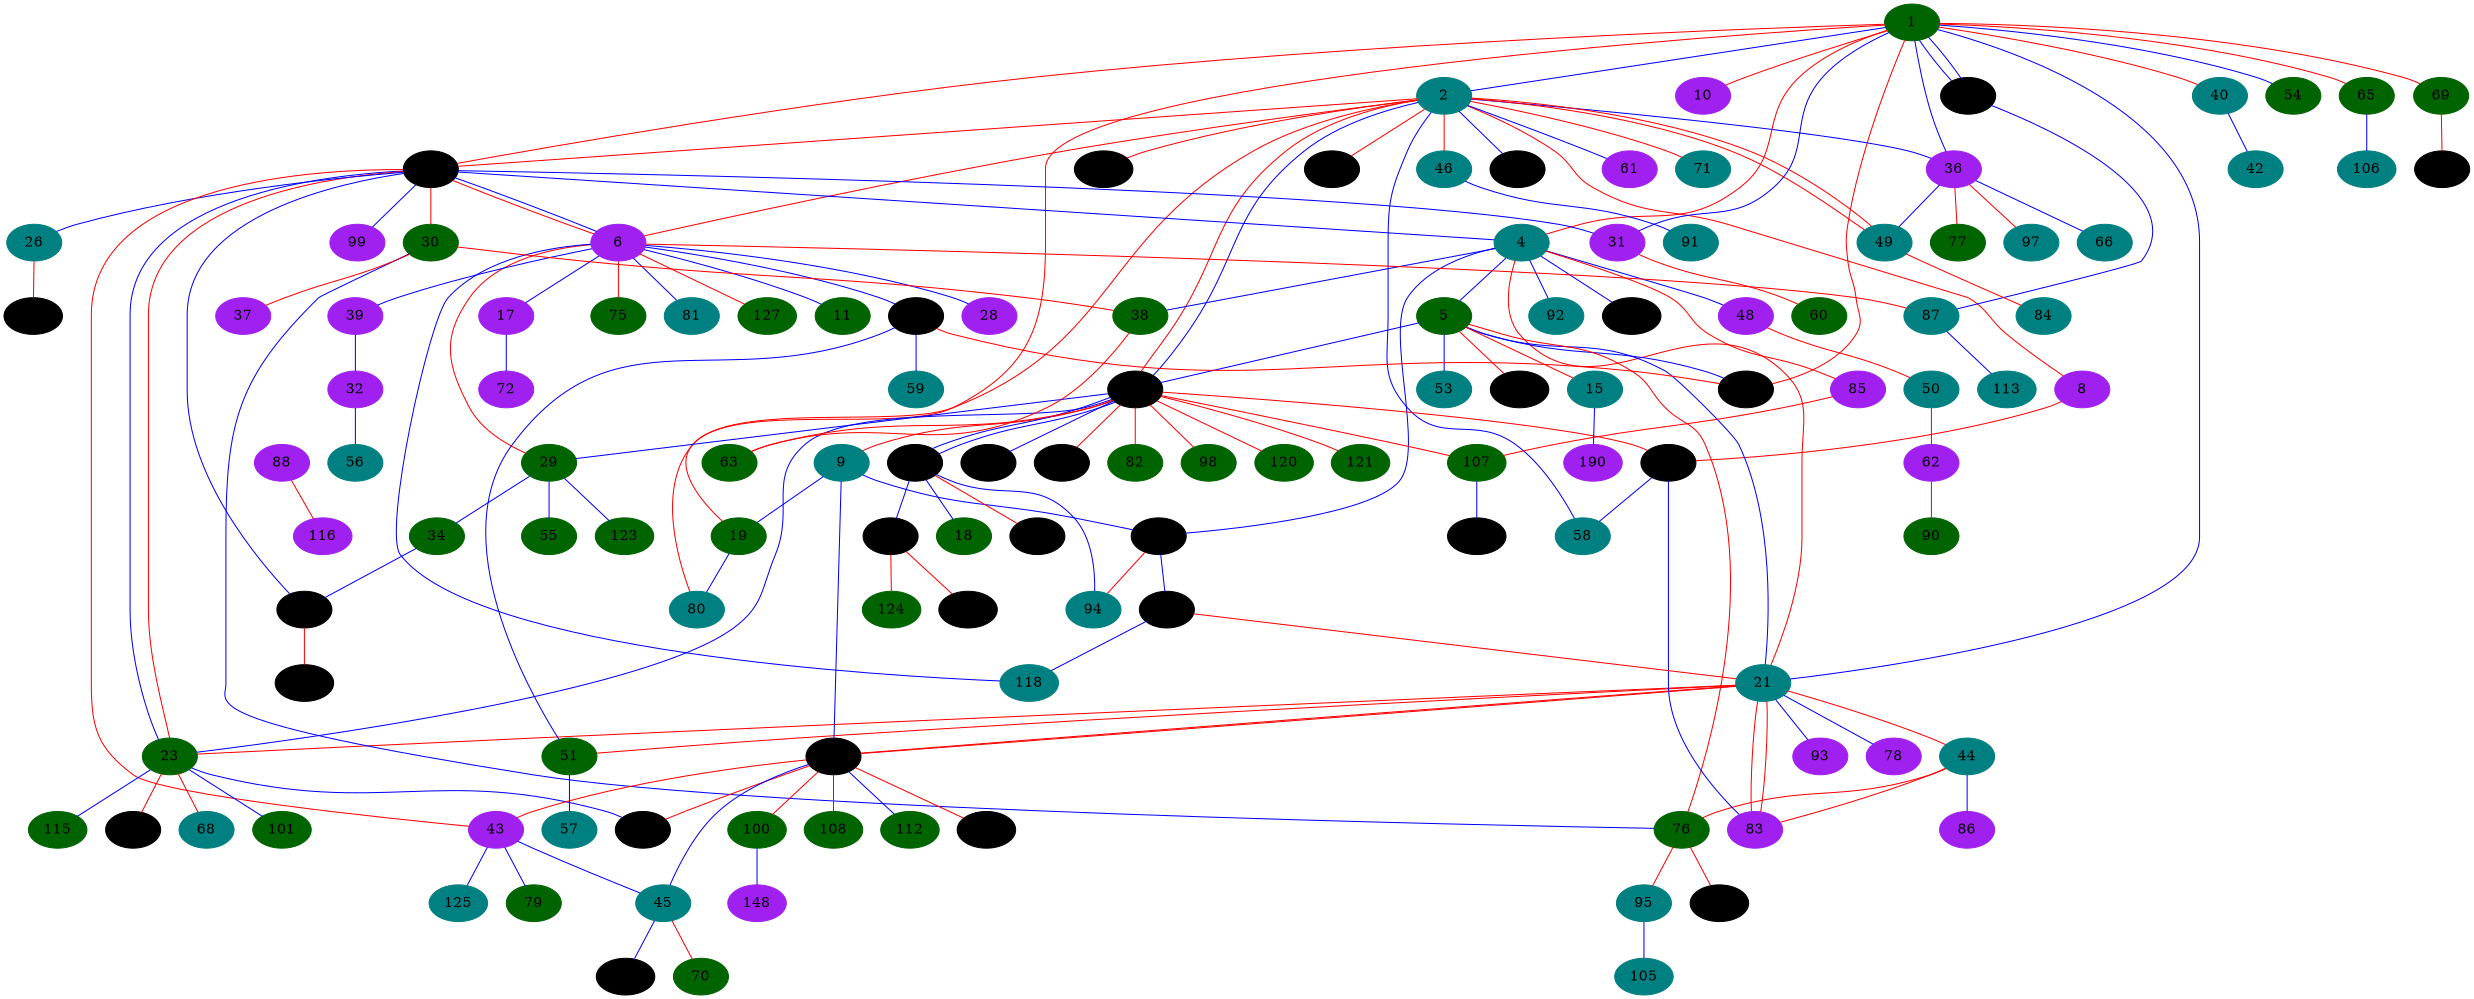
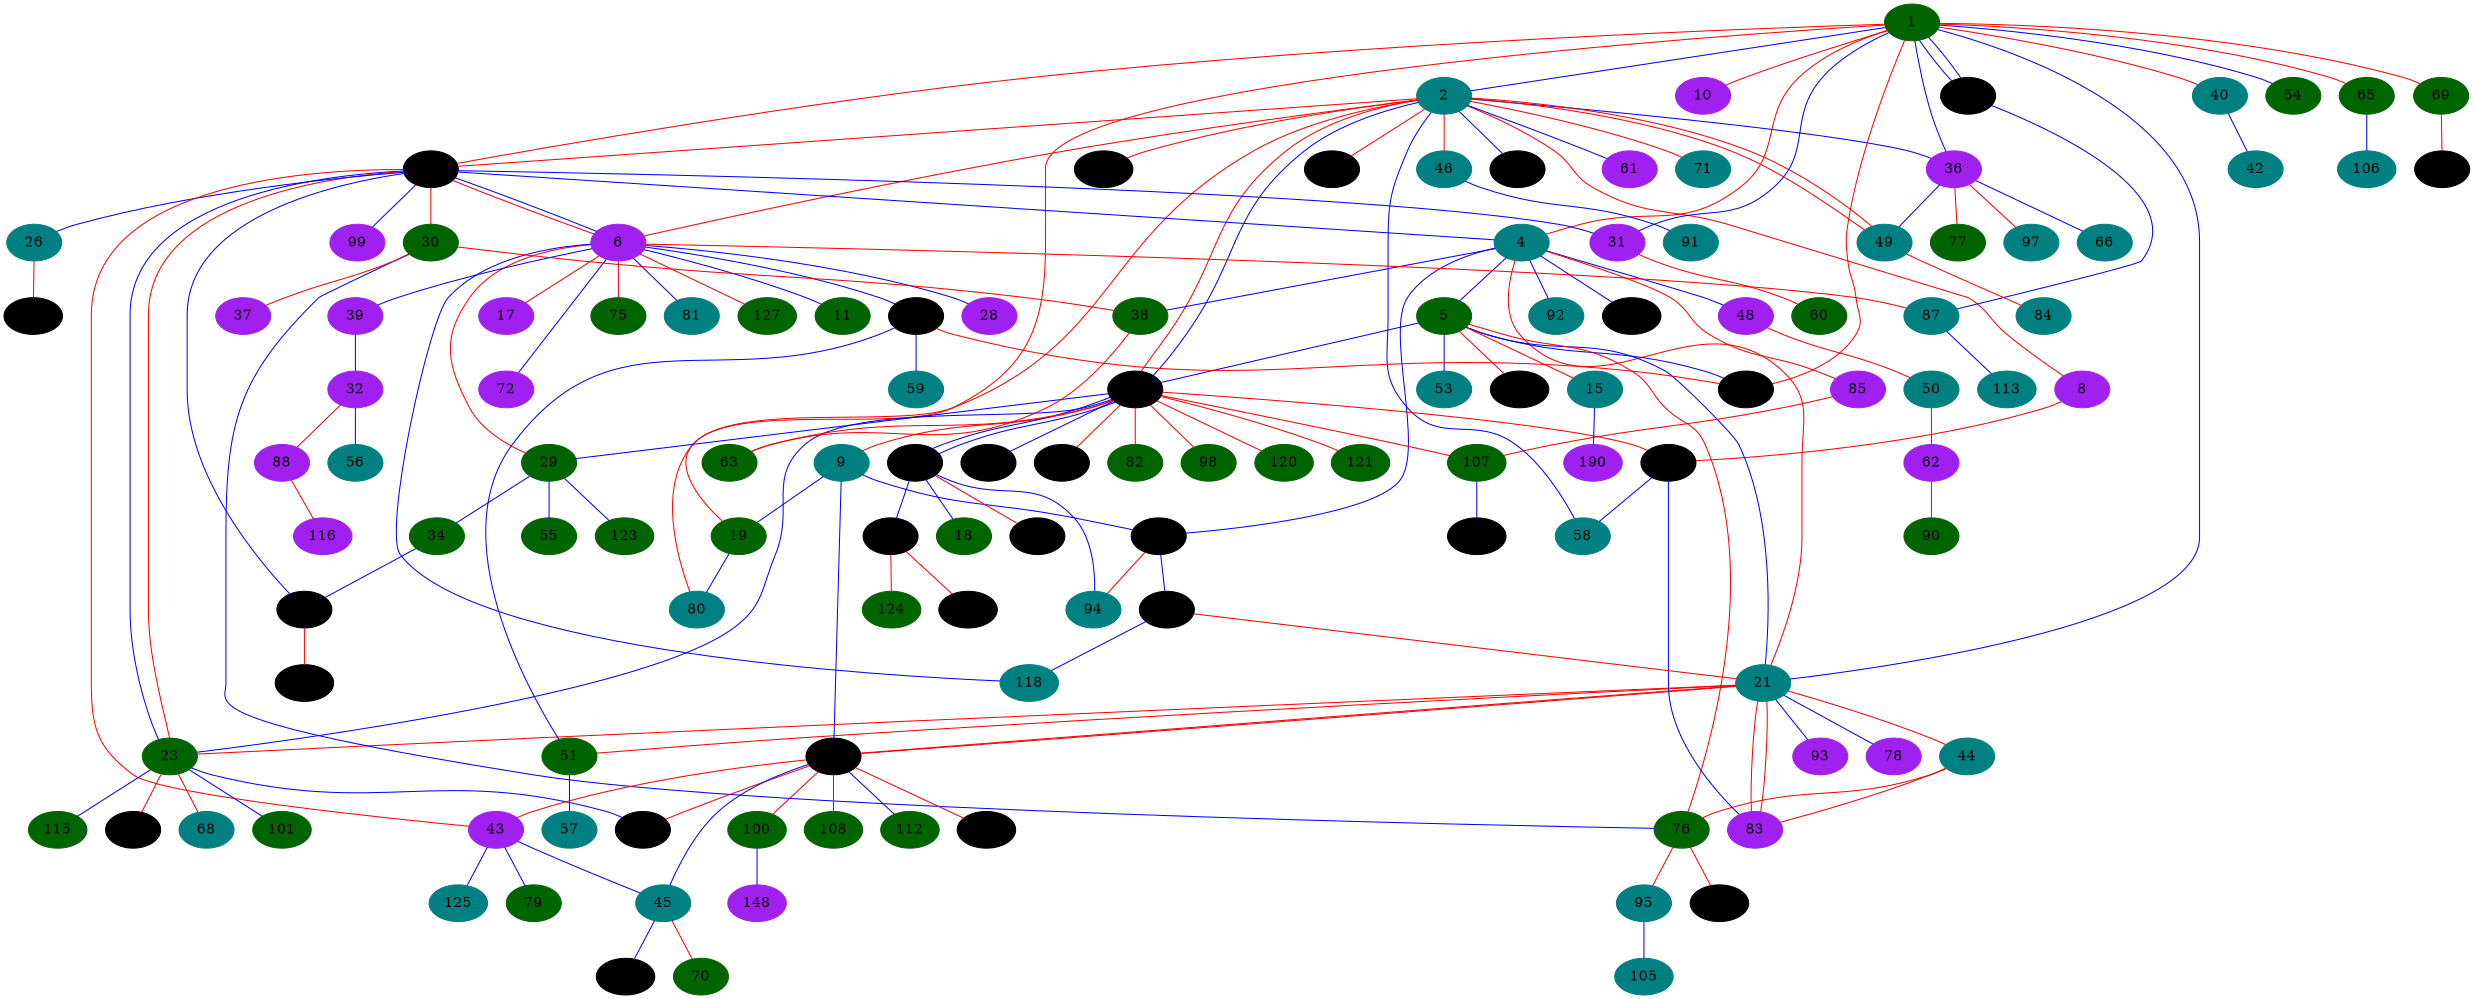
(562, 279) -> (562, 279)
(506, 353) -> (562, 316)
none -> (319, 426)
(1967, 830) -> none
